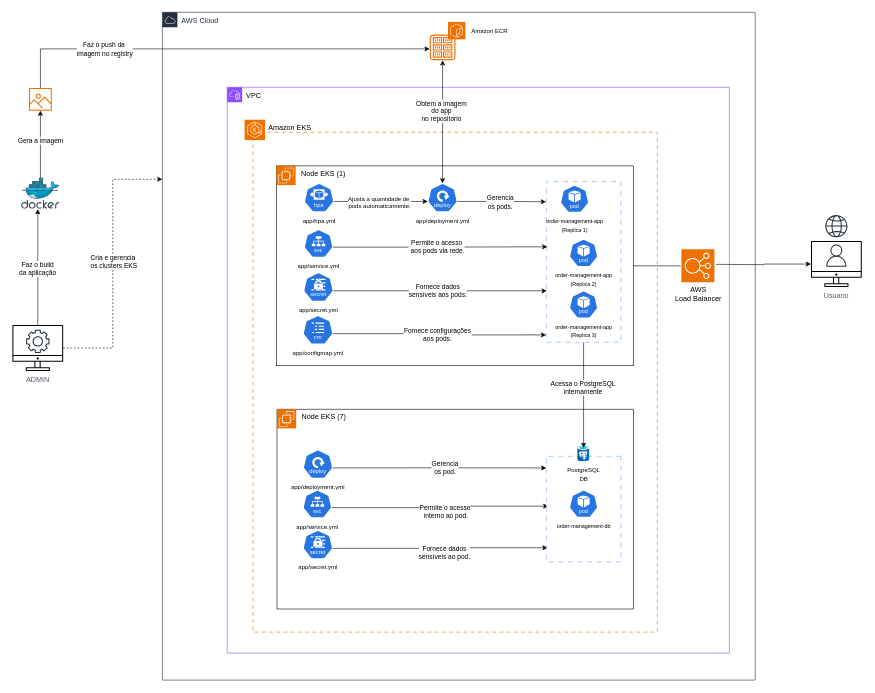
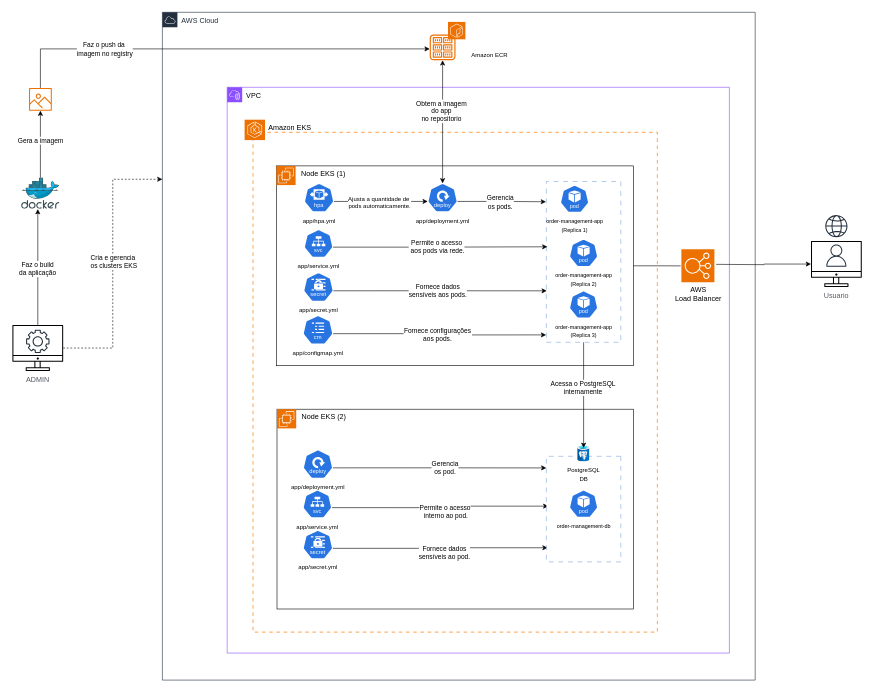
(489, 31) -> (489, 55)
(324, 417) -> (324, 417)
